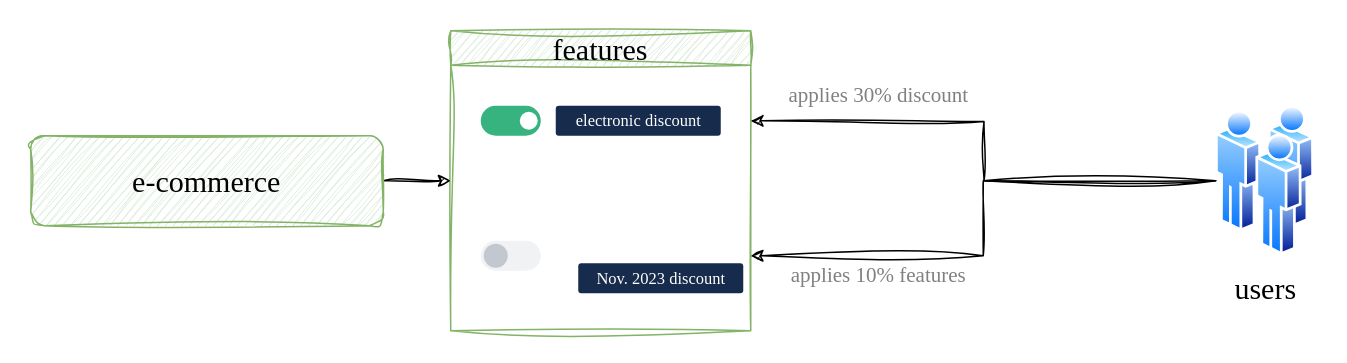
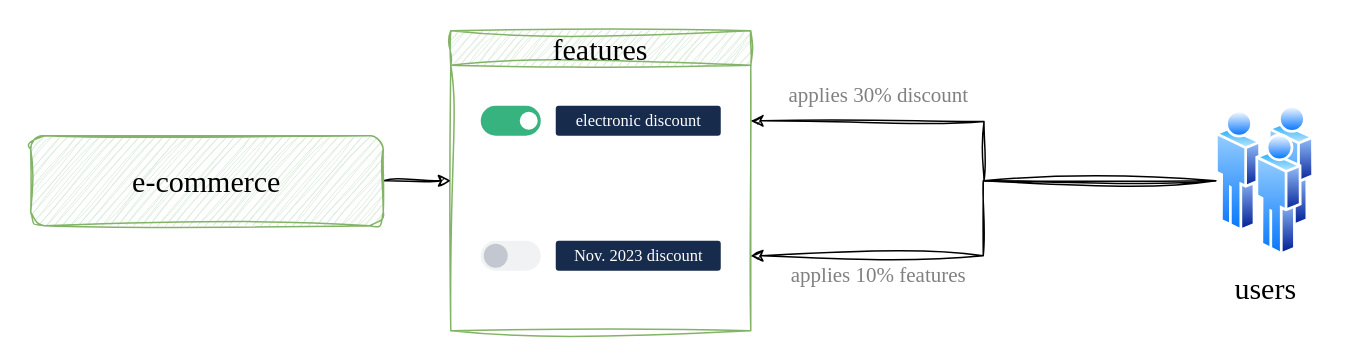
(661, 278) -> (638, 256)
